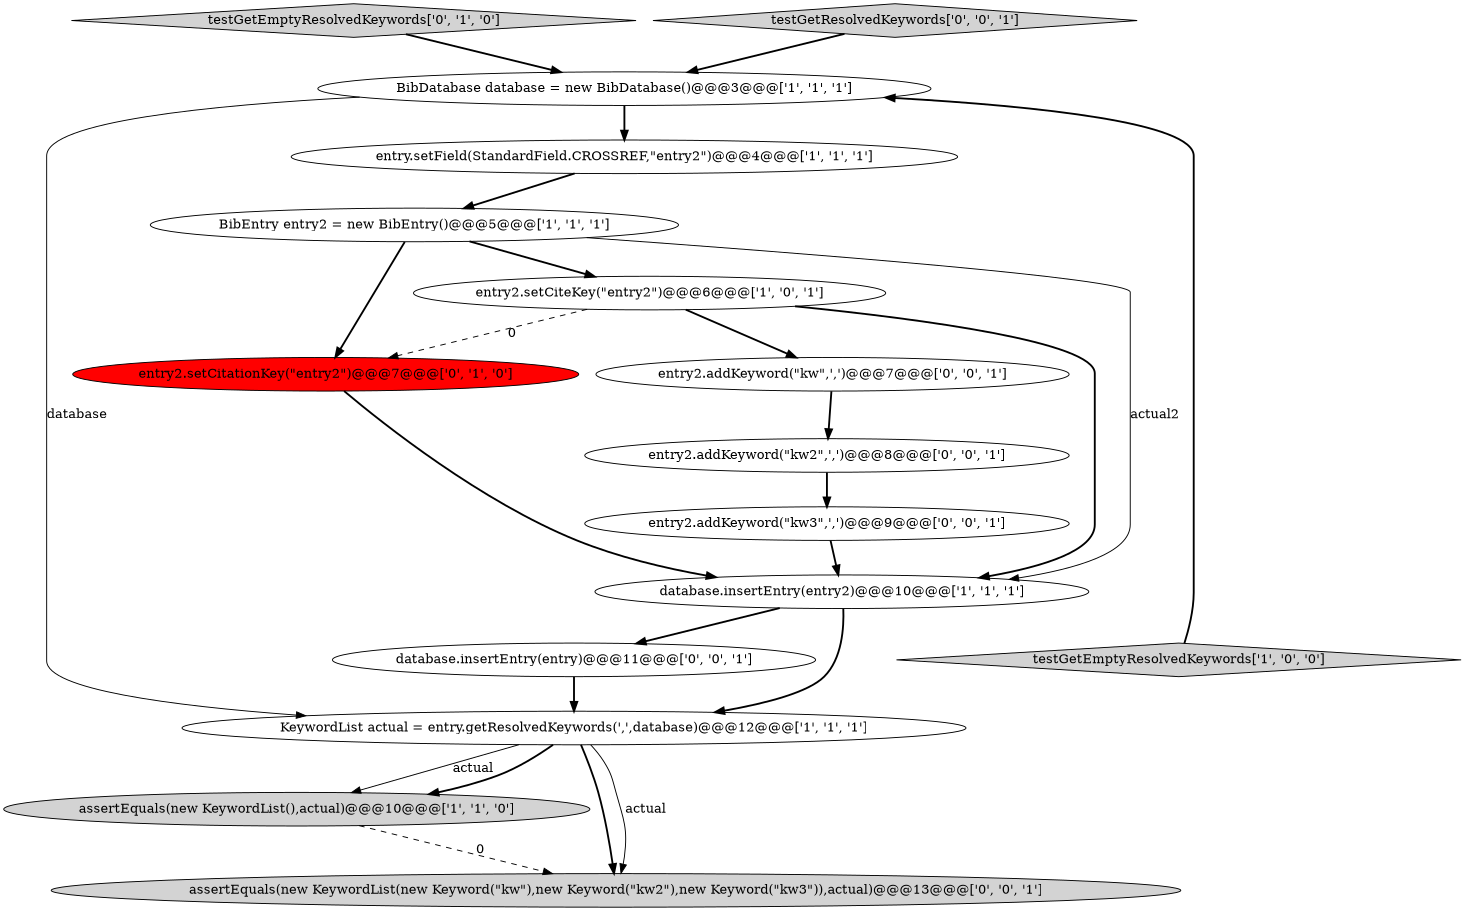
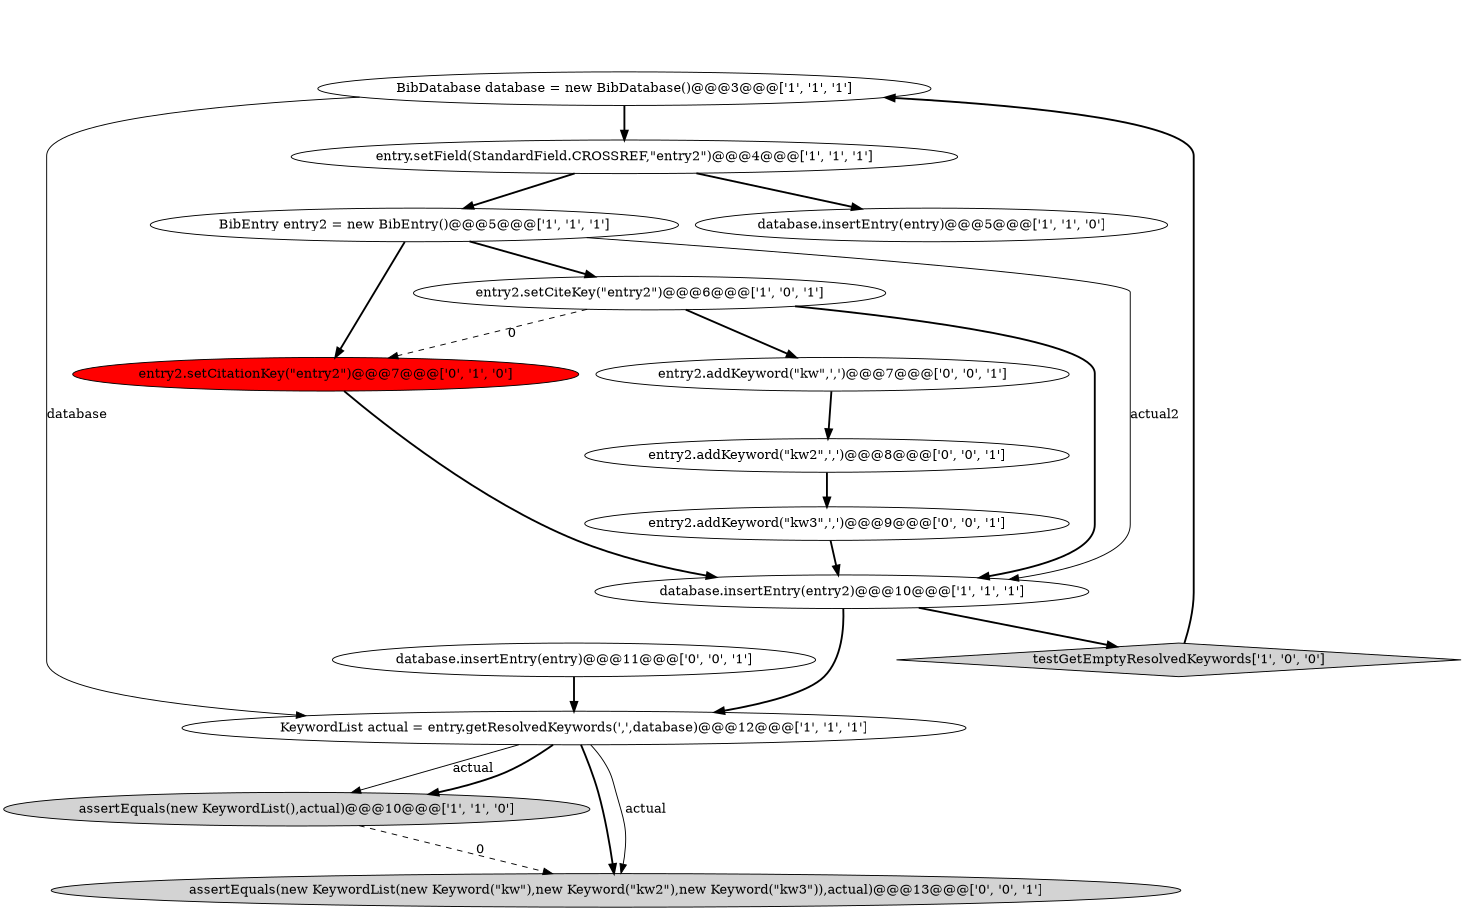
(354, 21) -> none
(895, 21) -> none
none -> (931, 225)
(713, 625) -> (1013, 626)
